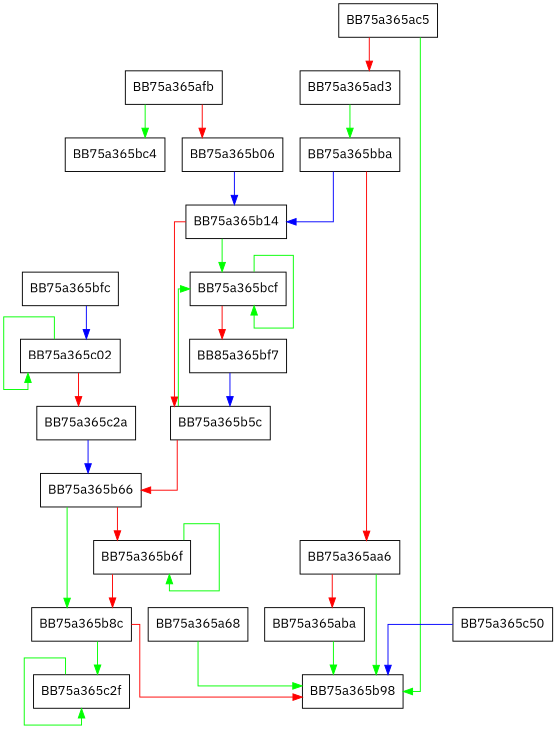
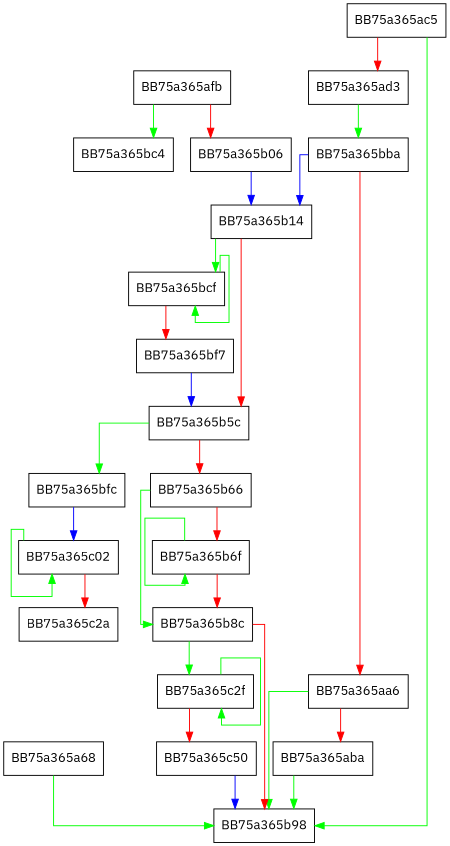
(178, 346) -> (104, 423)
(238, 356) -> (185, 356)
(88, 452) -> none
none -> (189, 720)
